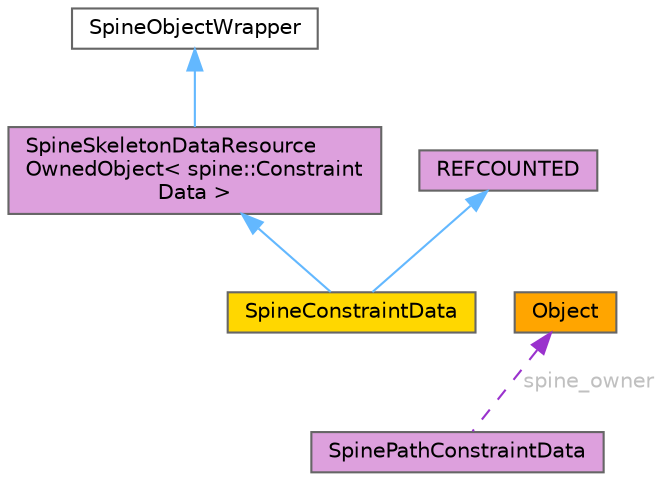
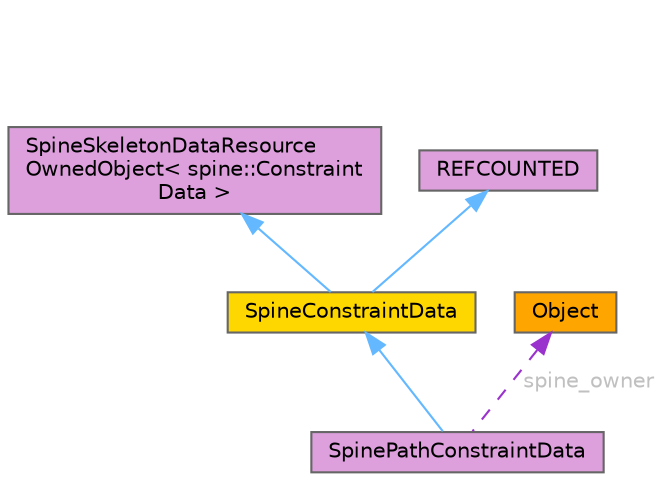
(195, 29) -> none
none -> (411, 391)
